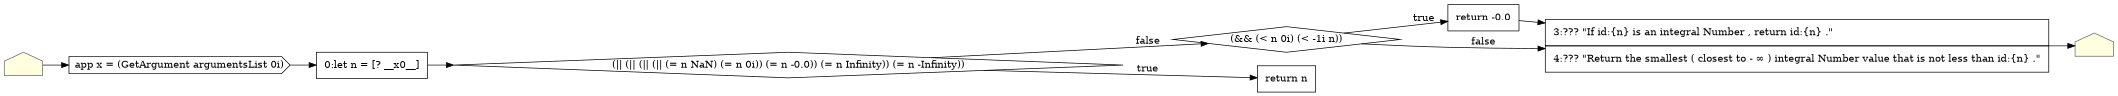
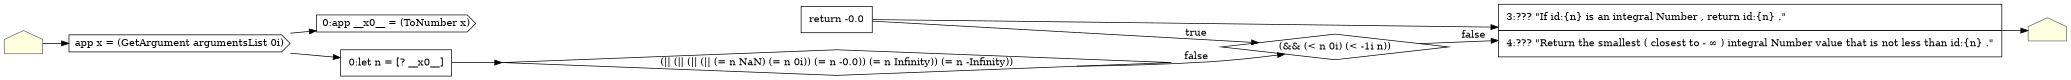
none -> (396, 23)
(1392, 28) -> (1062, 32)
(1287, 79) -> none
